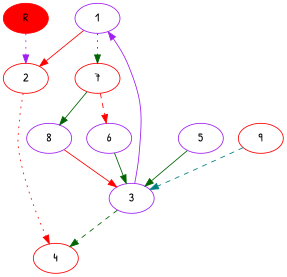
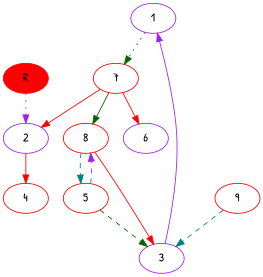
(65, 46) -> (74, 106)
(26, 78) -> (26, 138)
(102, 104) -> (129, 105)
(49, 138) -> (86, 138)
(201, 138) -> (86, 198)
none -> (80, 164)
(119, 164) -> none
(22, 166) -> (26, 164)
(169, 166) -> (120, 226)
none -> (91, 172)
(97, 226) -> none
